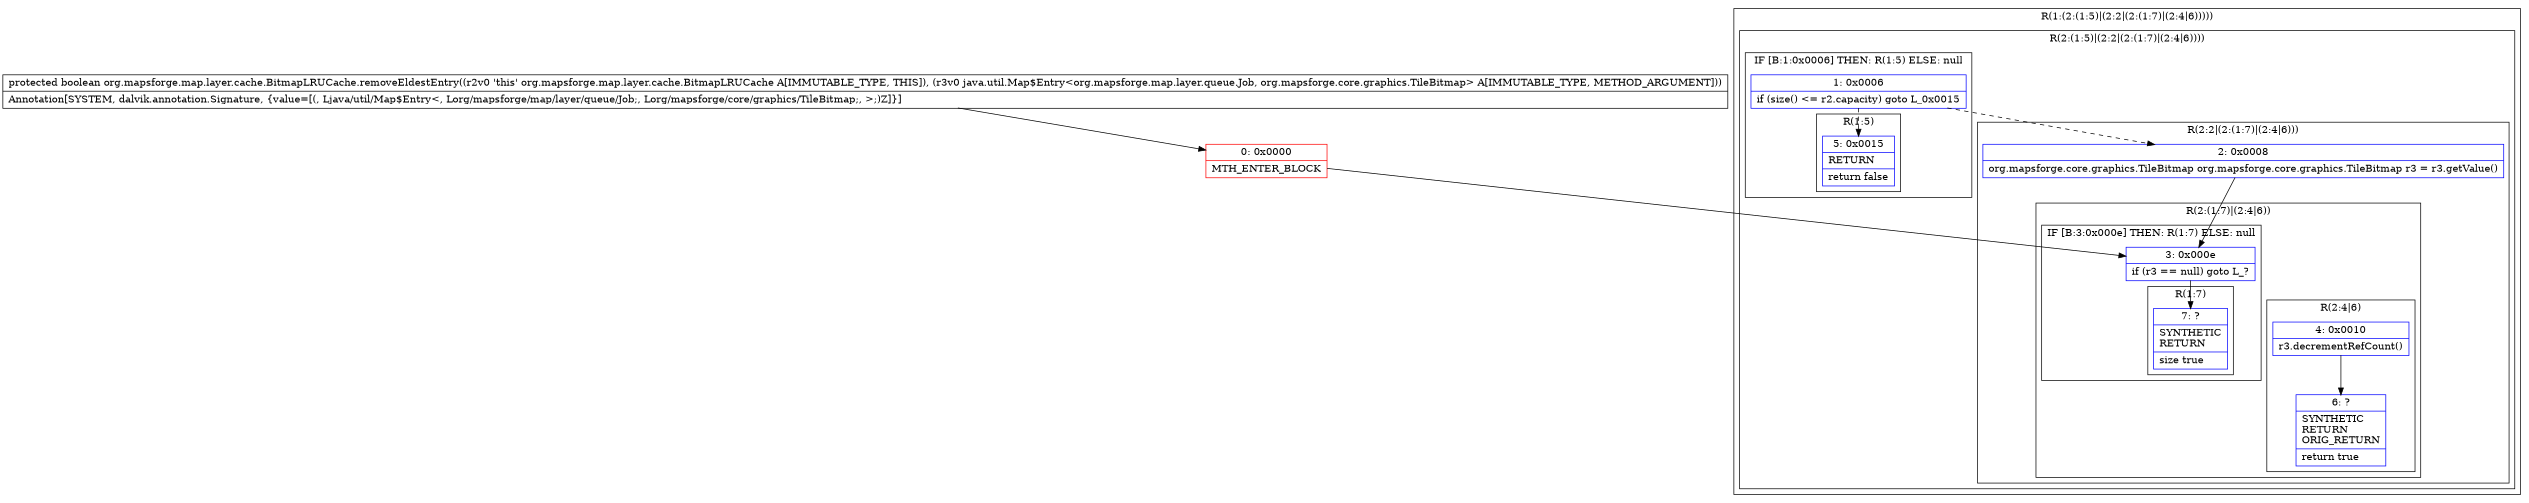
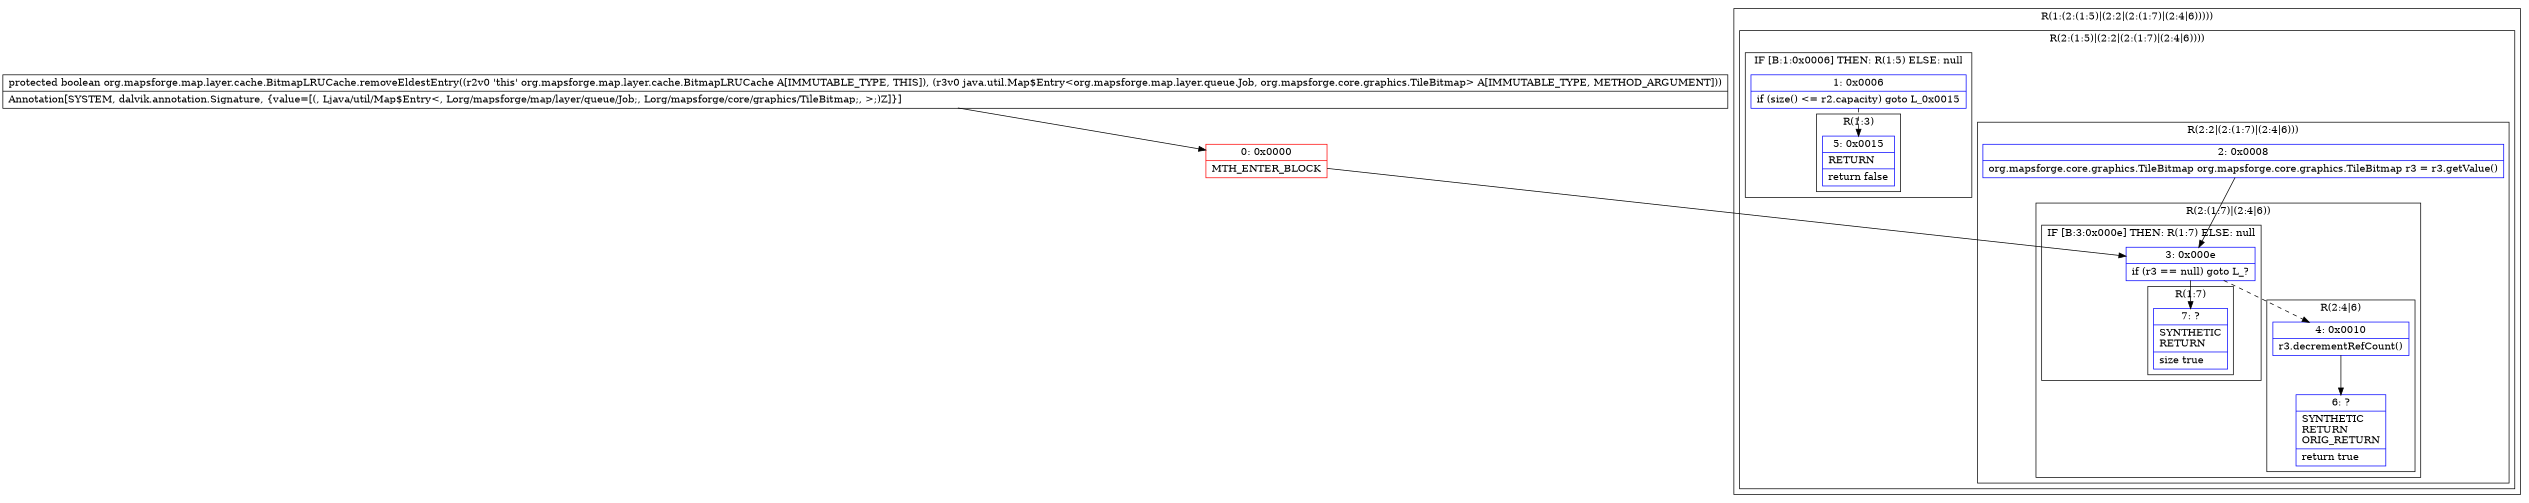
(1859, 122) -> (1859, 122)
(2052, 127) -> none
none -> (2255, 296)
